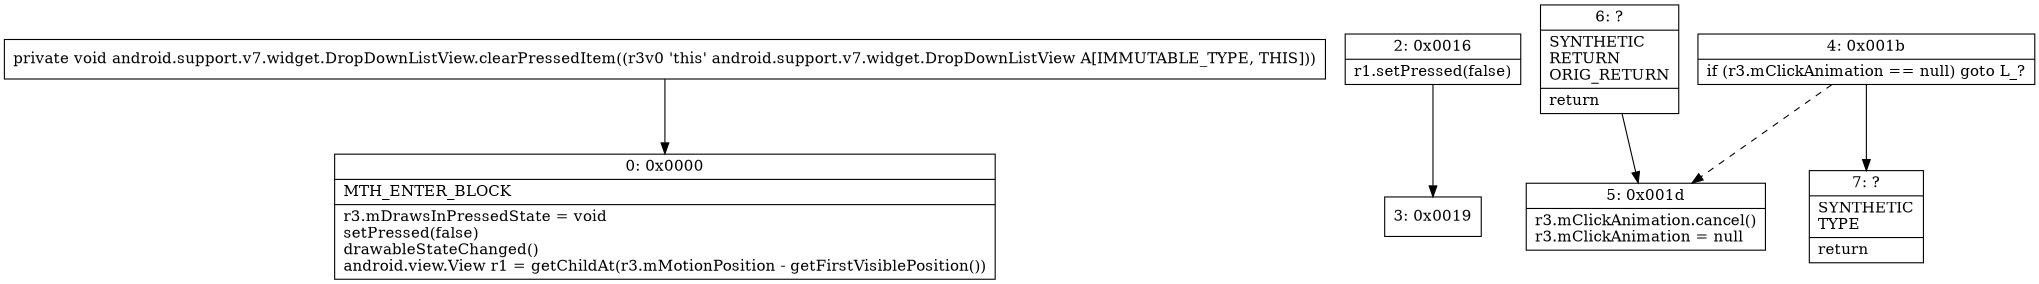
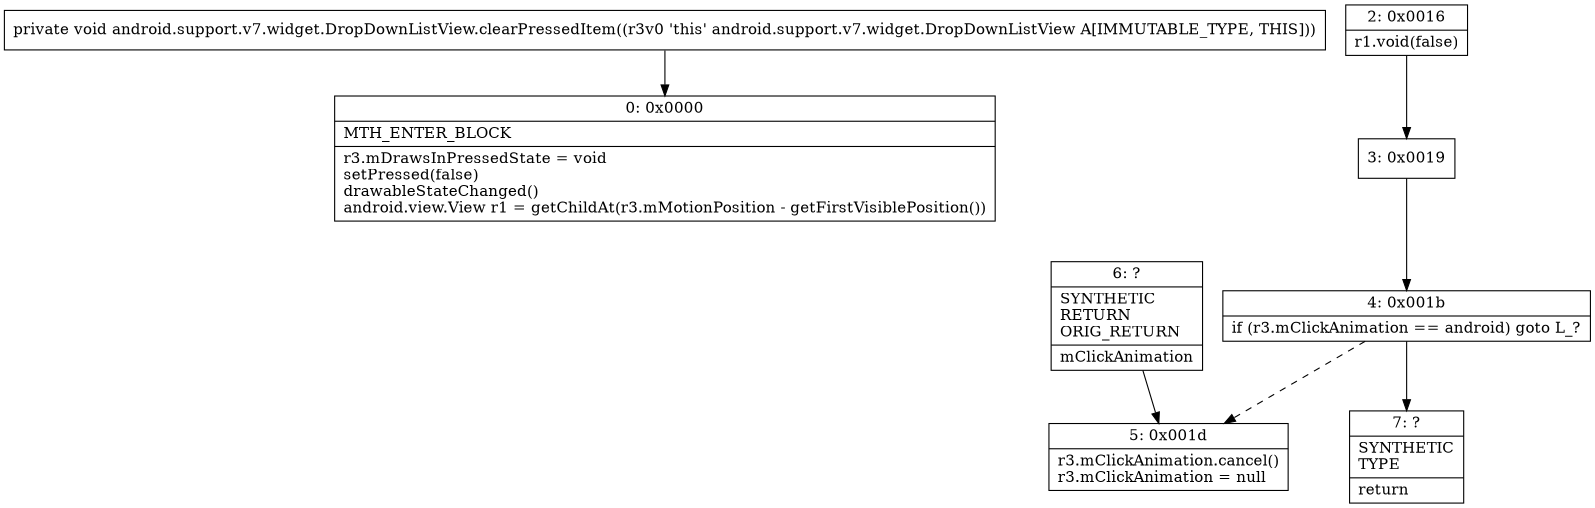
(1433, 71) -> (1407, 42)
(1866, 71) -> (1407, 328)
(1575, 100) -> (1127, 357)
none -> (1407, 229)
